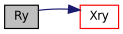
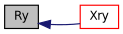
(54, 9) -> (65, 25)
